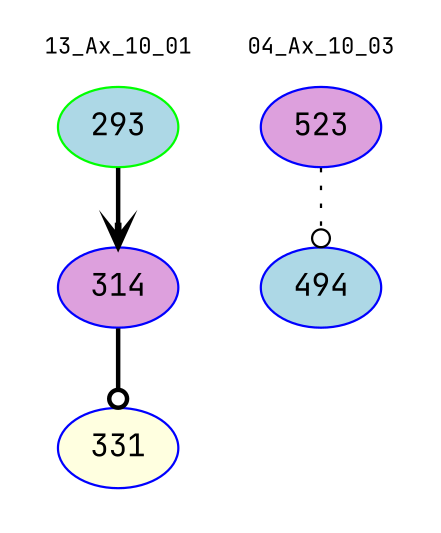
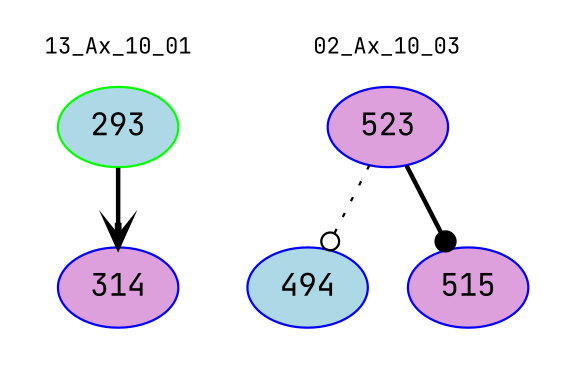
(322, 48) -> (388, 48)
none -> (468, 288)
(118, 448) -> none
